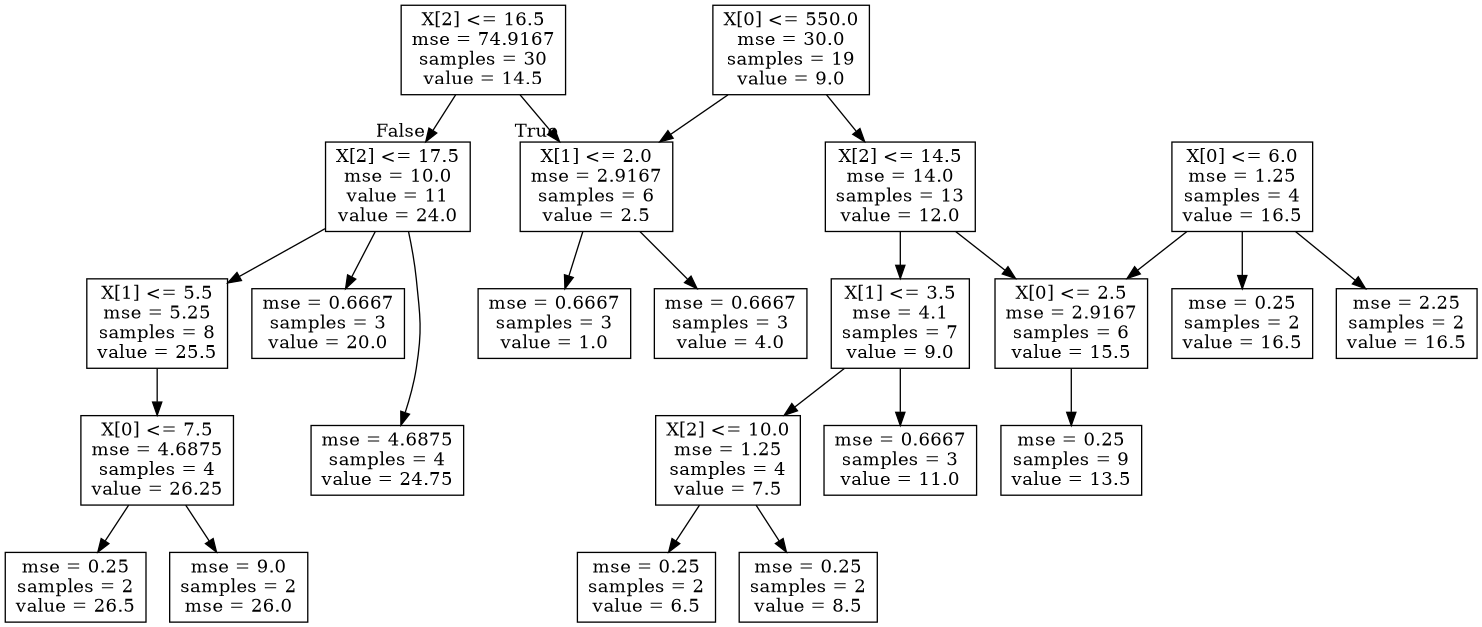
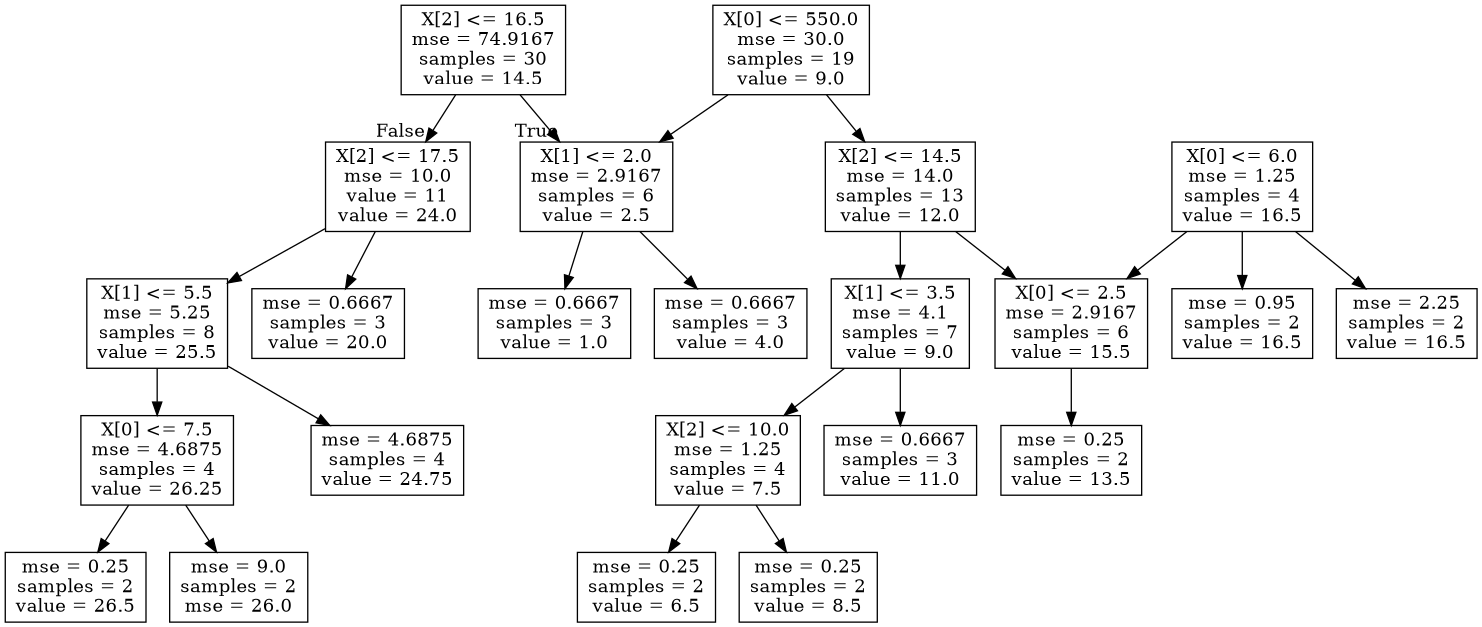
(420, 322) -> (273, 392)
(1242, 324) -> (1242, 324)
(1071, 460) -> (1071, 460)
